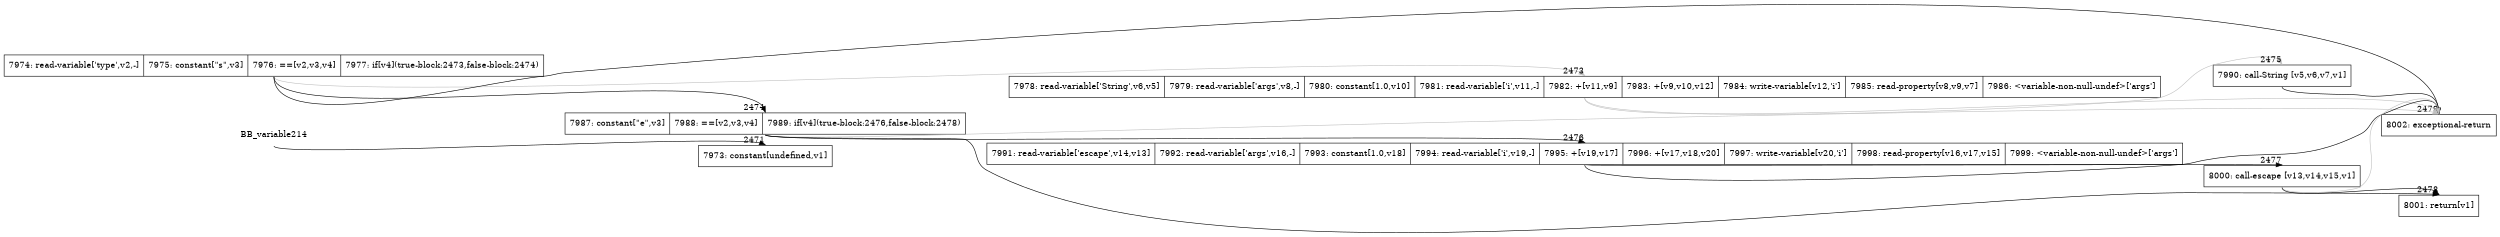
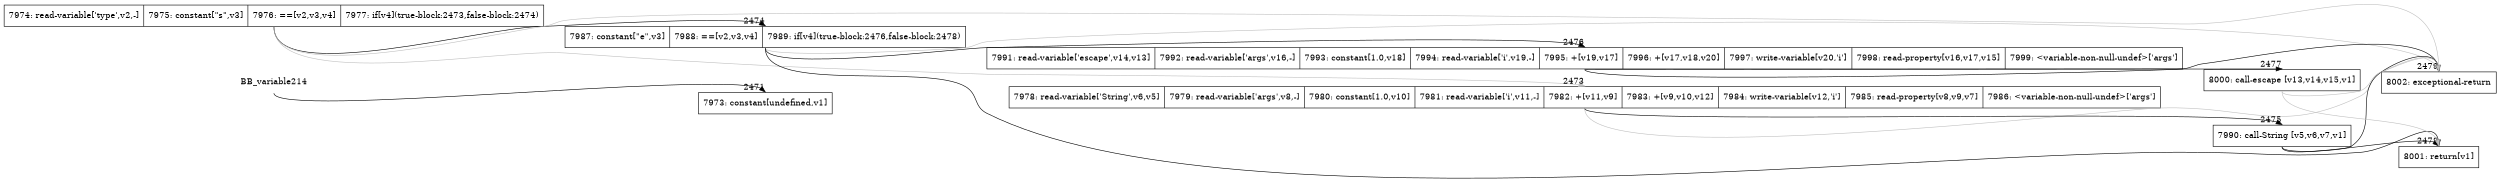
(1359, 18) -> (1367, 15)
(1937, 111) -> (1931, 117)
none -> (2357, 147)
(2381, 190) -> (2358, 118)
